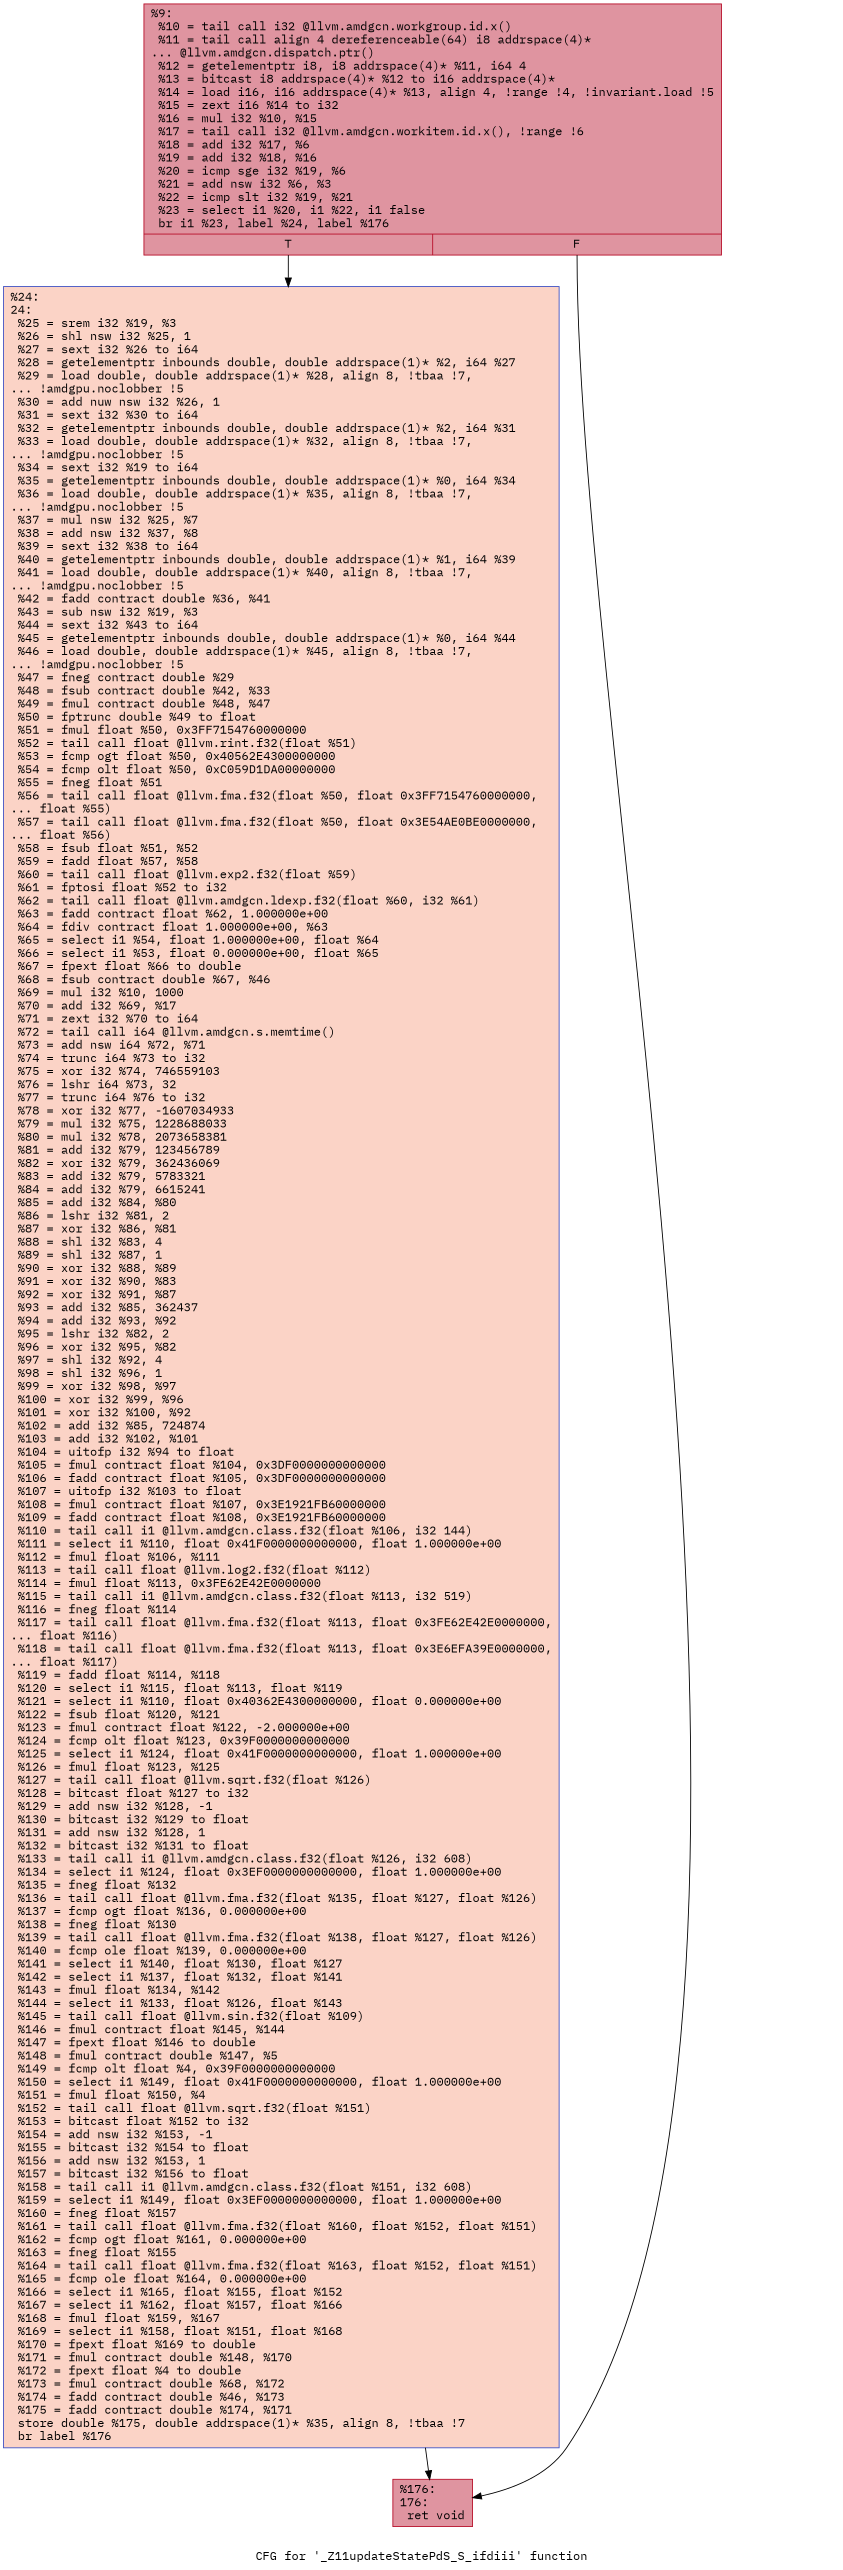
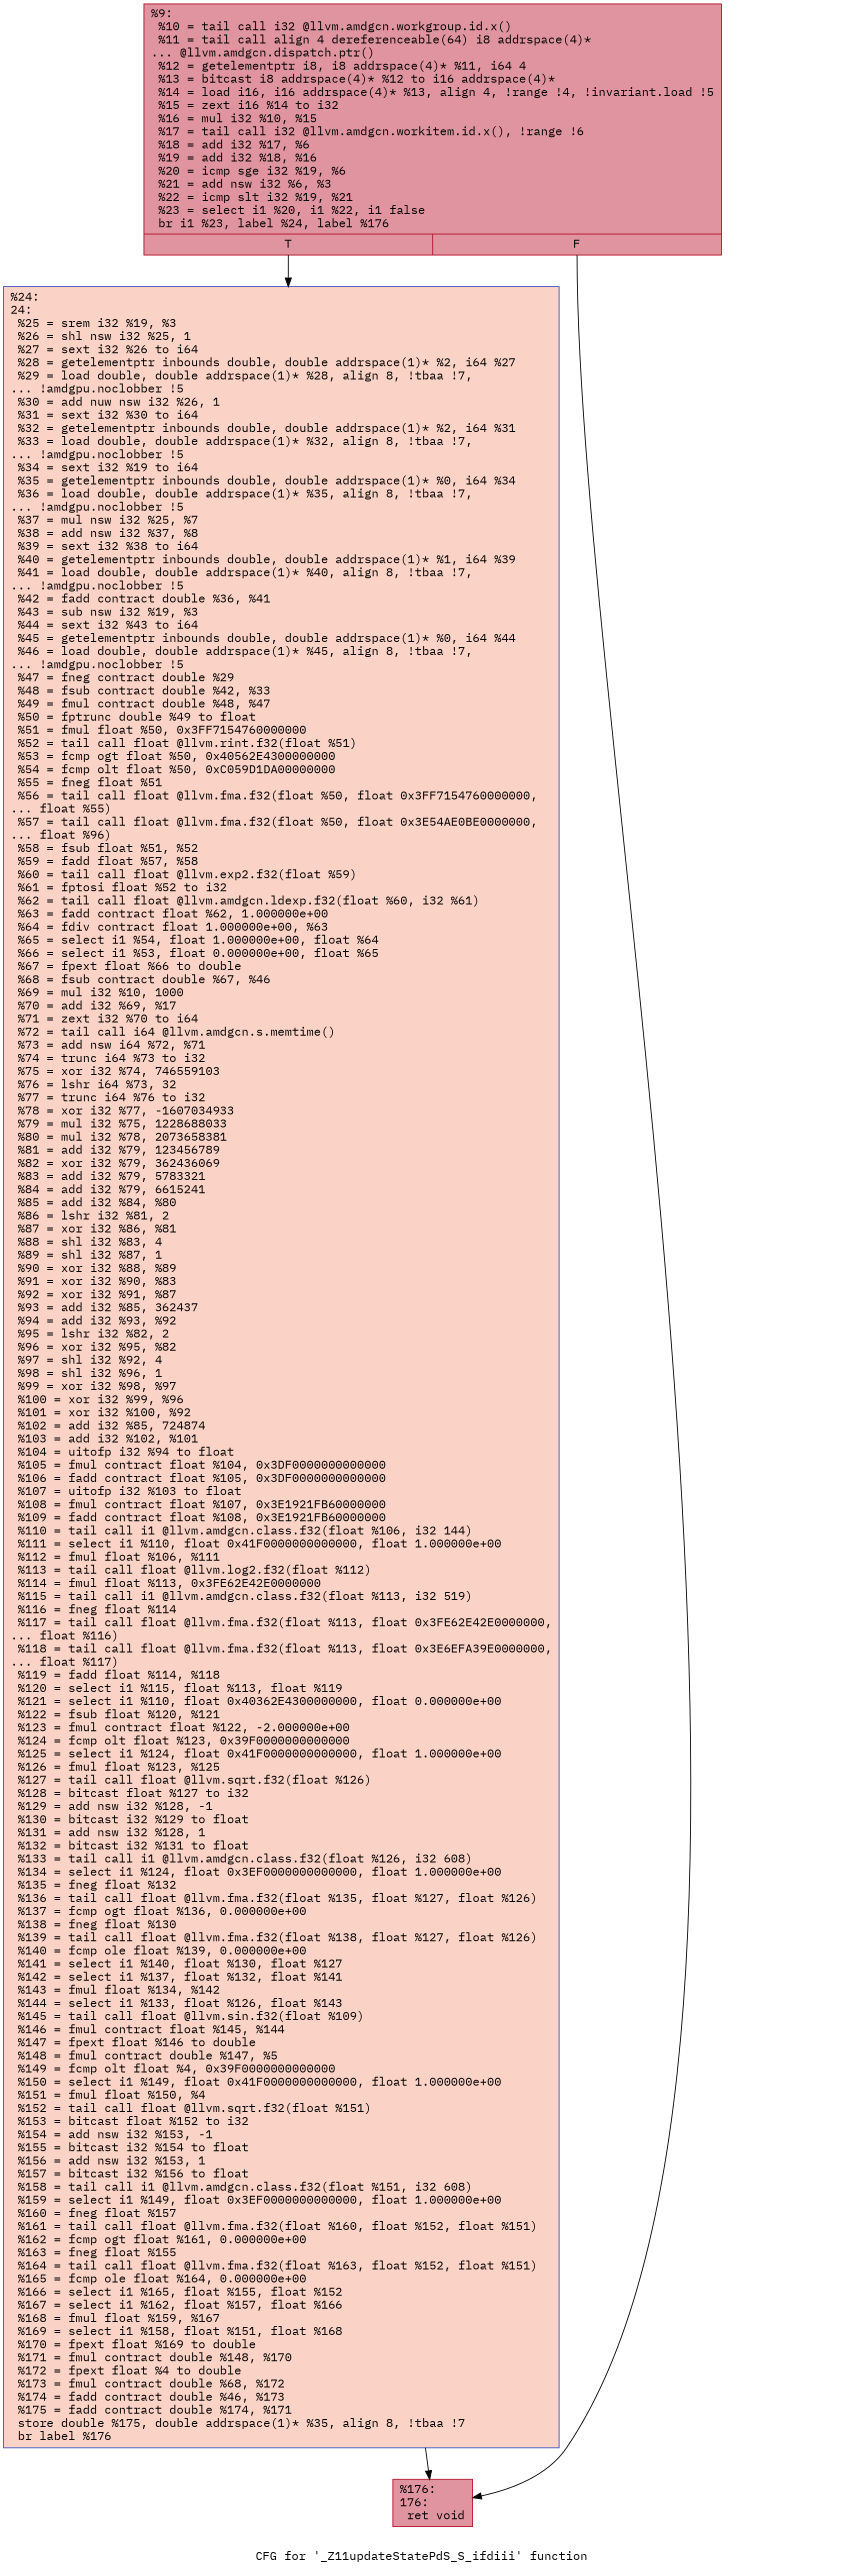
(61, 835) -> (61, 835)
